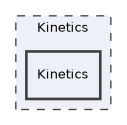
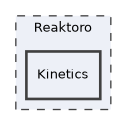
(63, 28) -> (63, 28)
